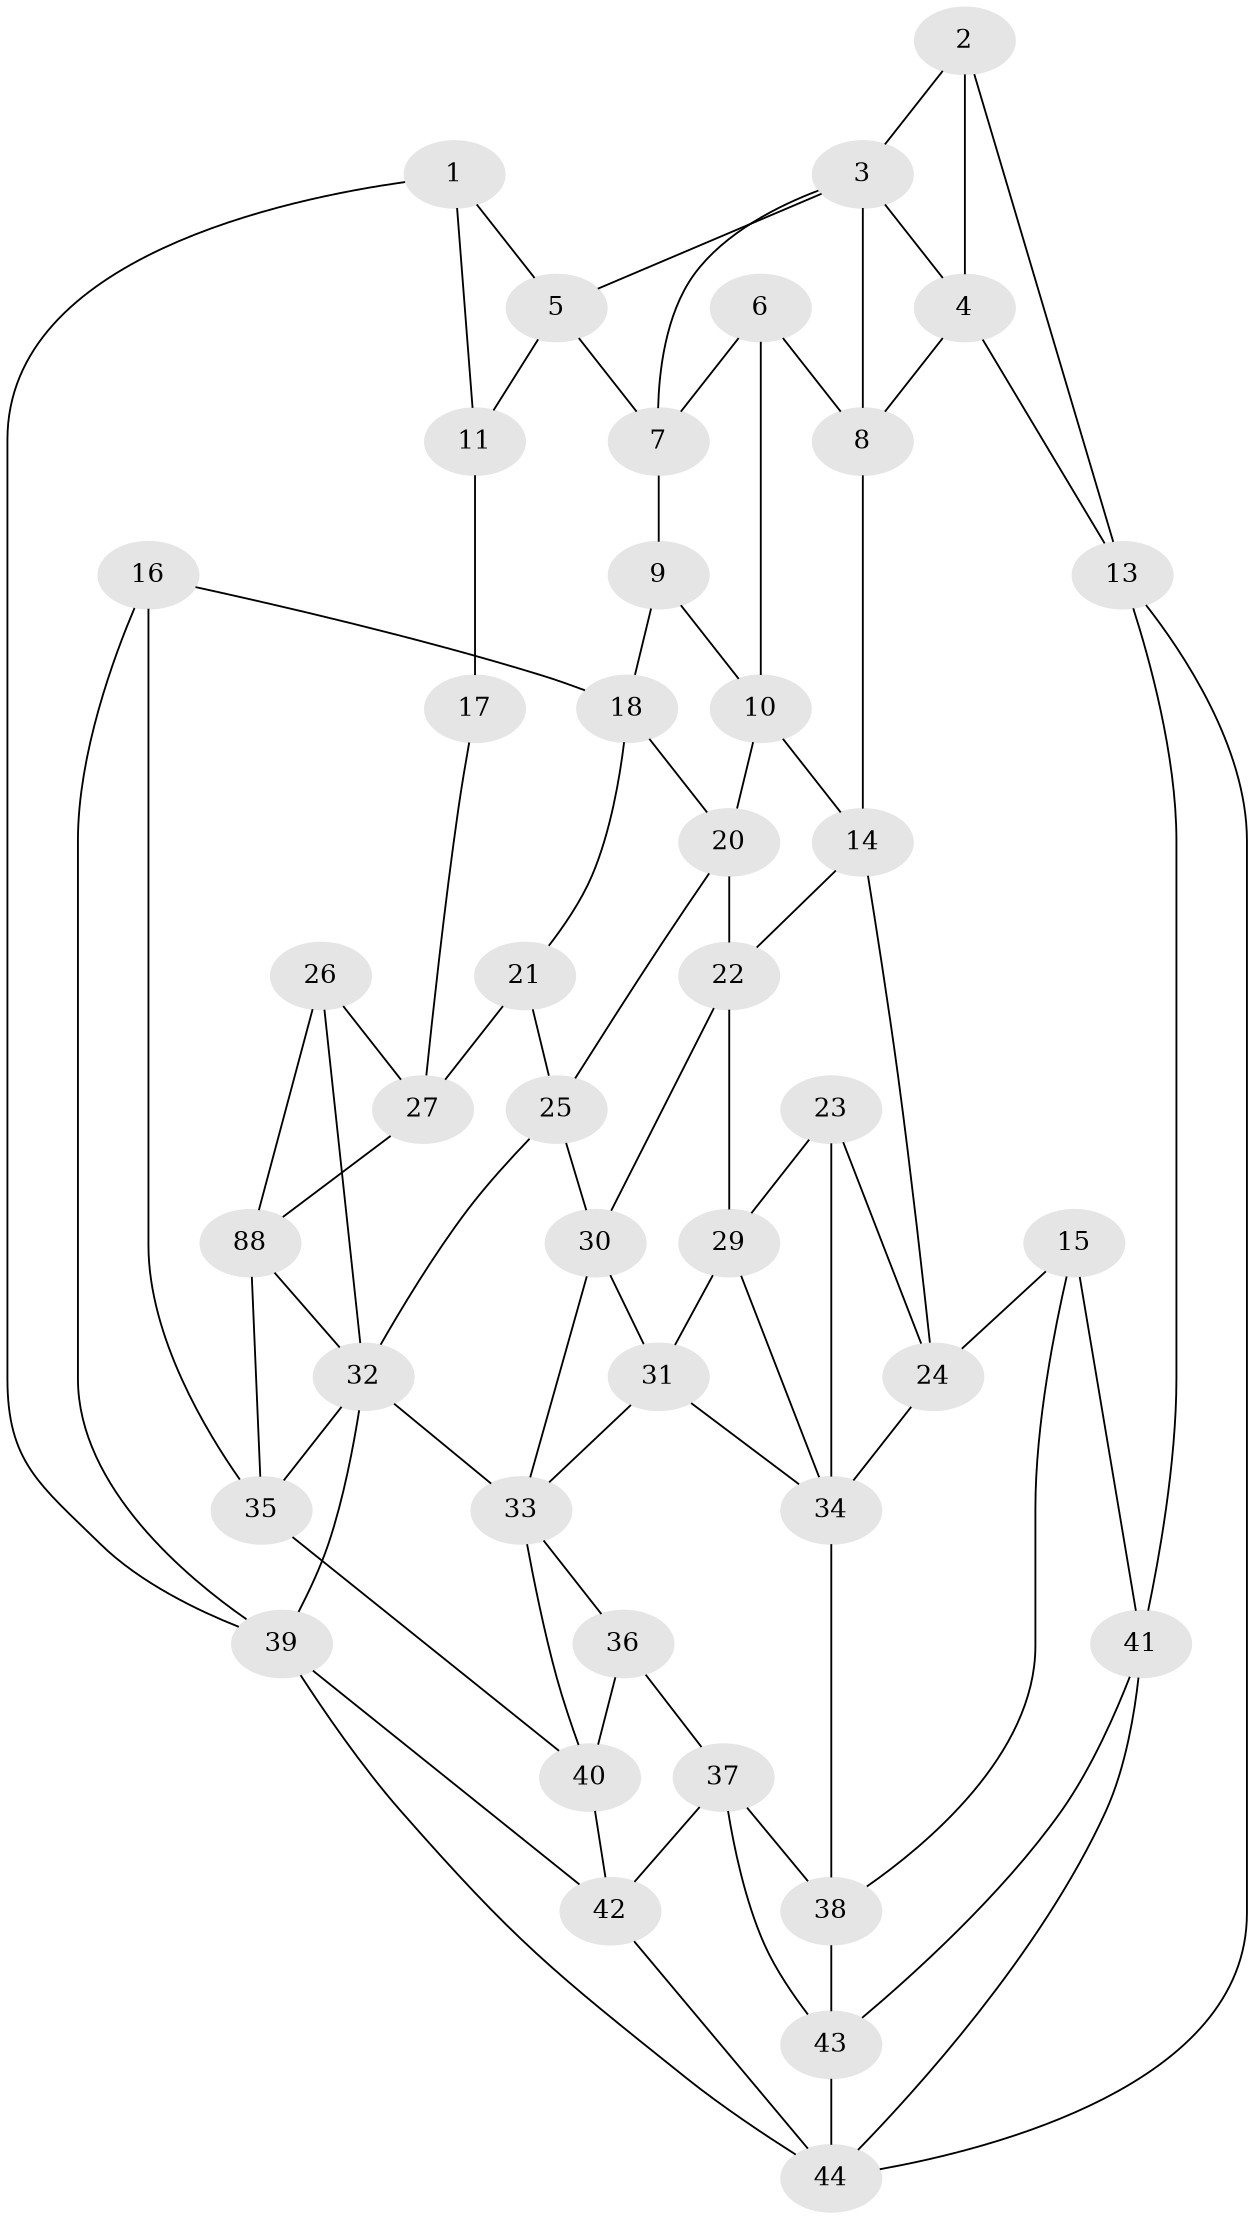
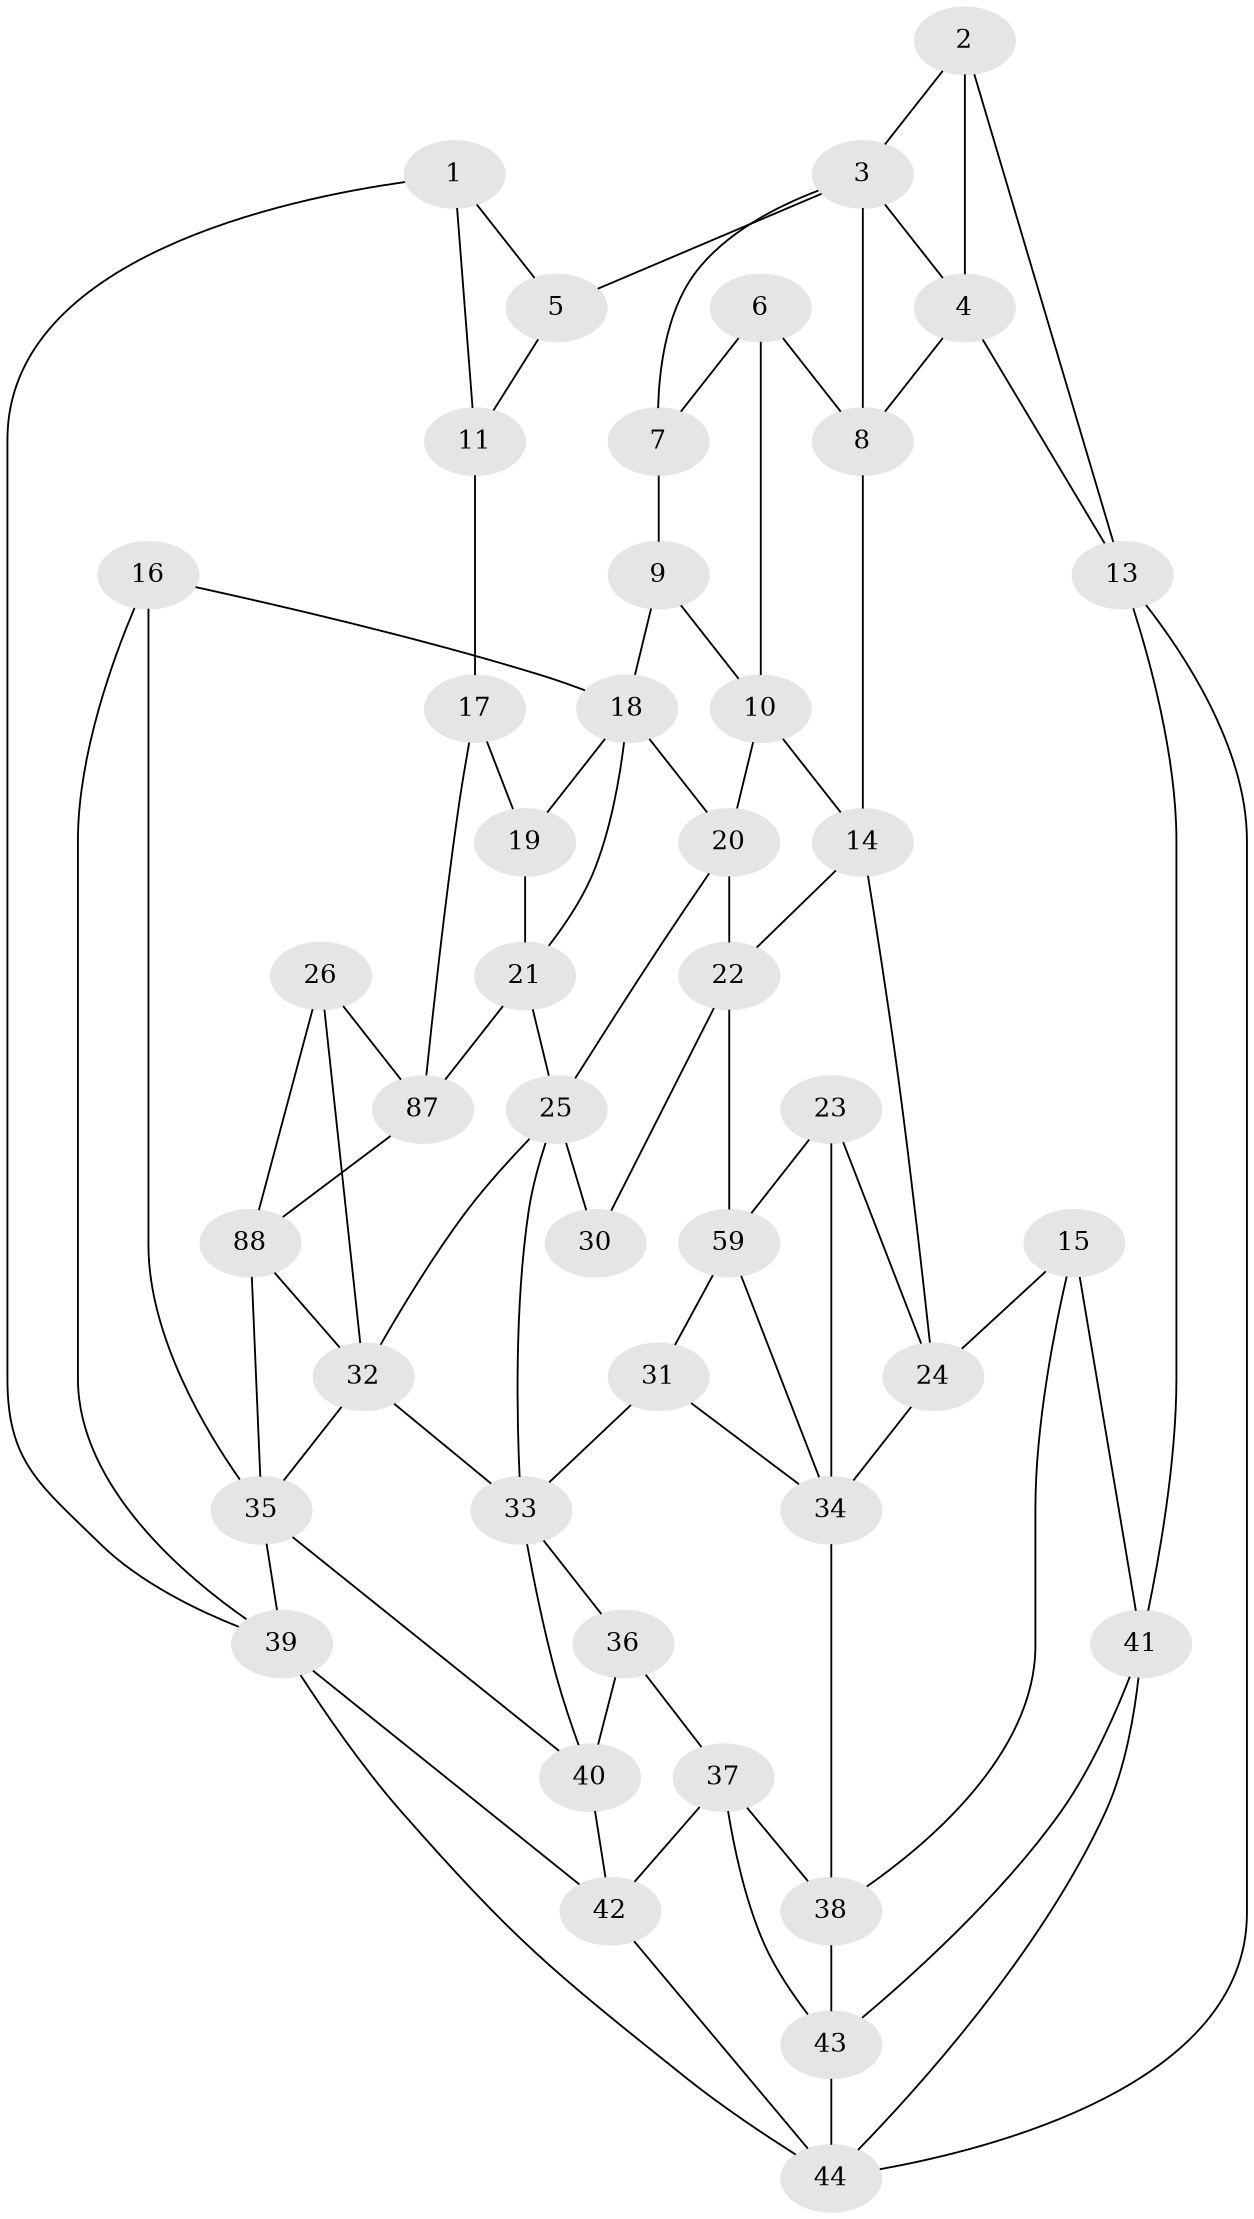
(608, 375) -> none
none -> (525, 842)
(423, 1110) -> (423, 1110)
(729, 1243) -> (729, 1243)
(627, 1310) -> none
(559, 1377) -> (520, 1309)
(337, 1514) -> (272, 1577)
